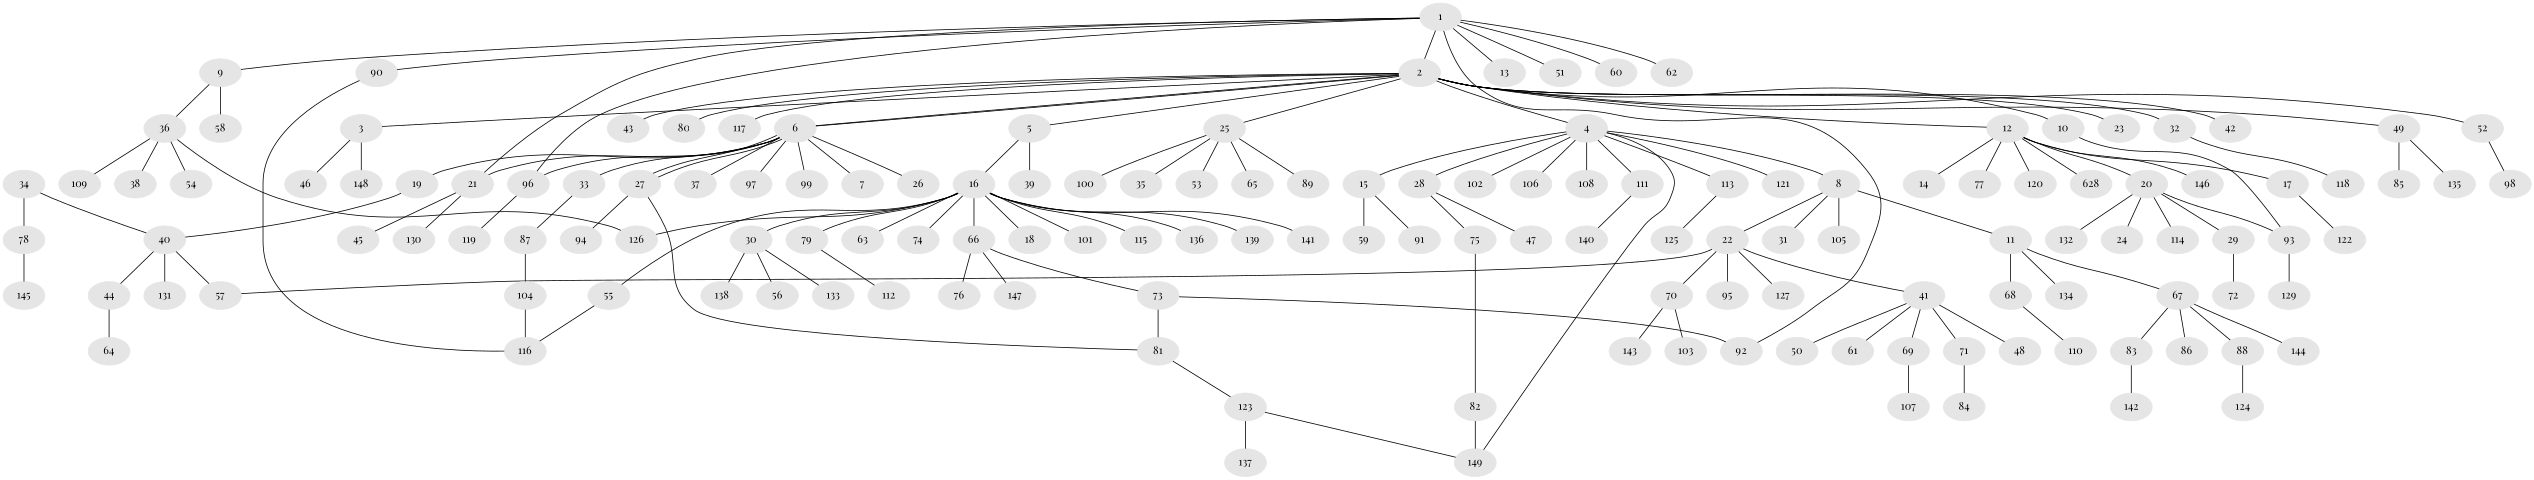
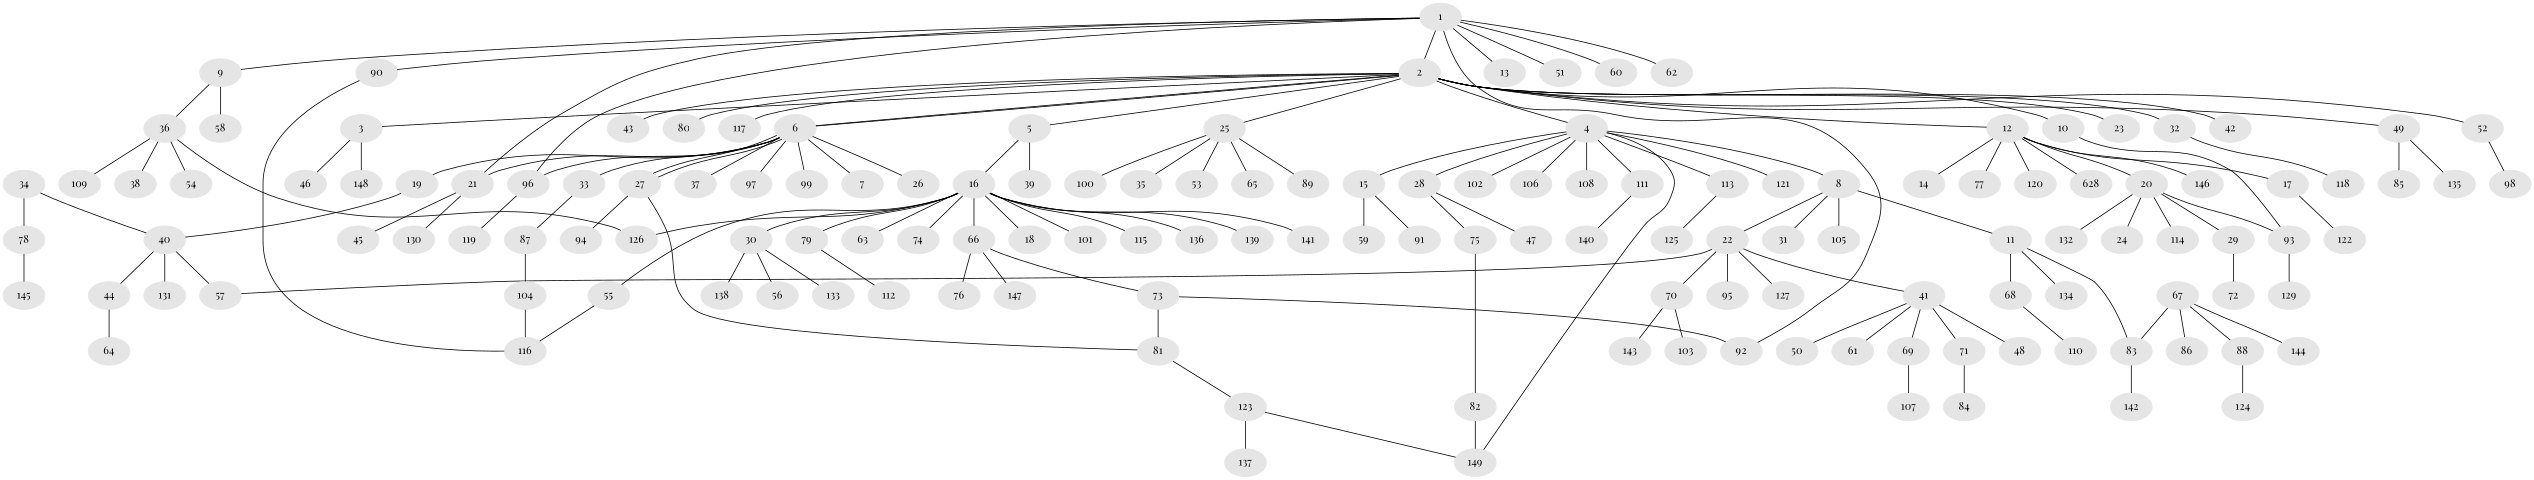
(2093, 270) -> (2090, 279)
